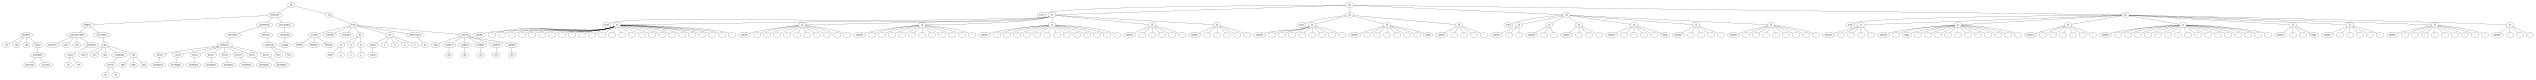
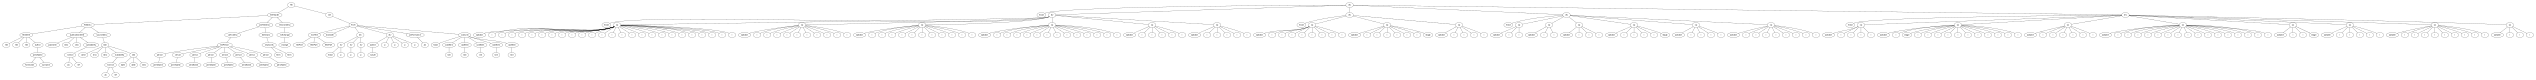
none -> (57, 30)
(346, 35) -> none
